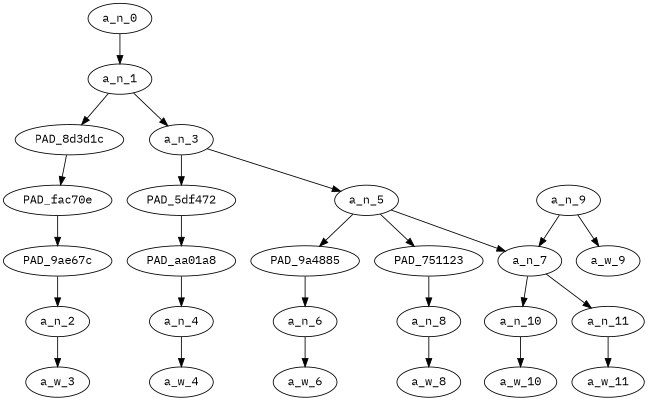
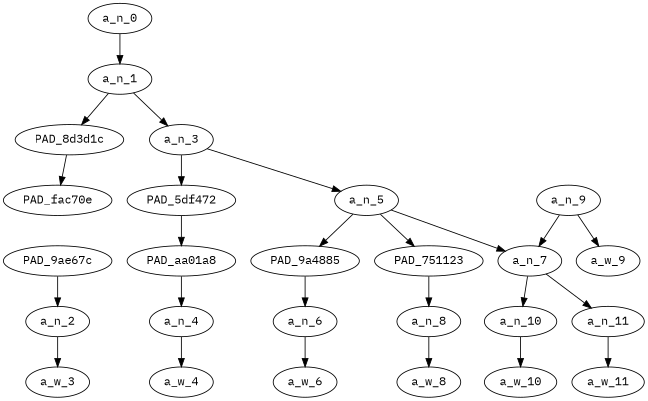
(58, 226) -> none
